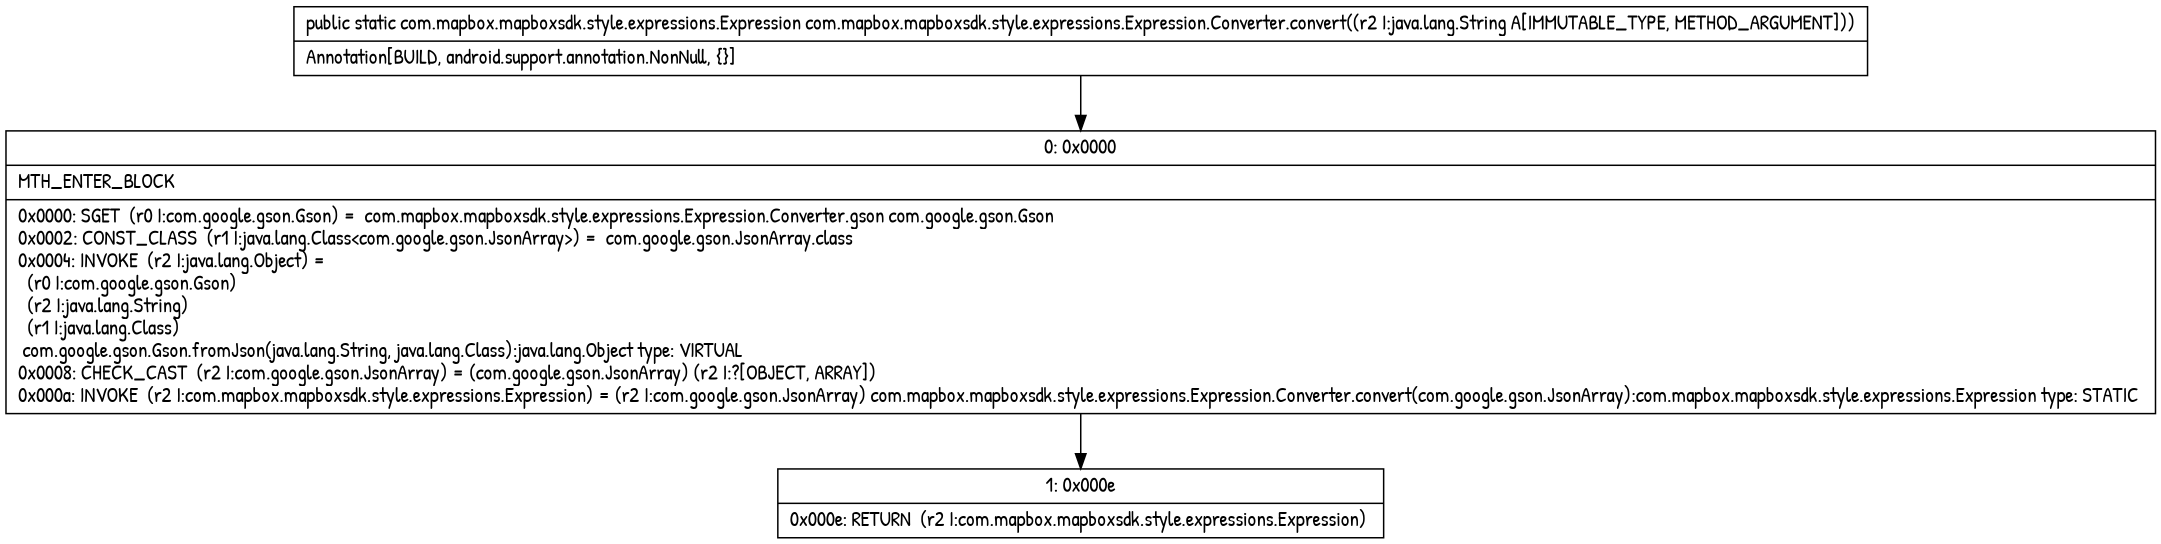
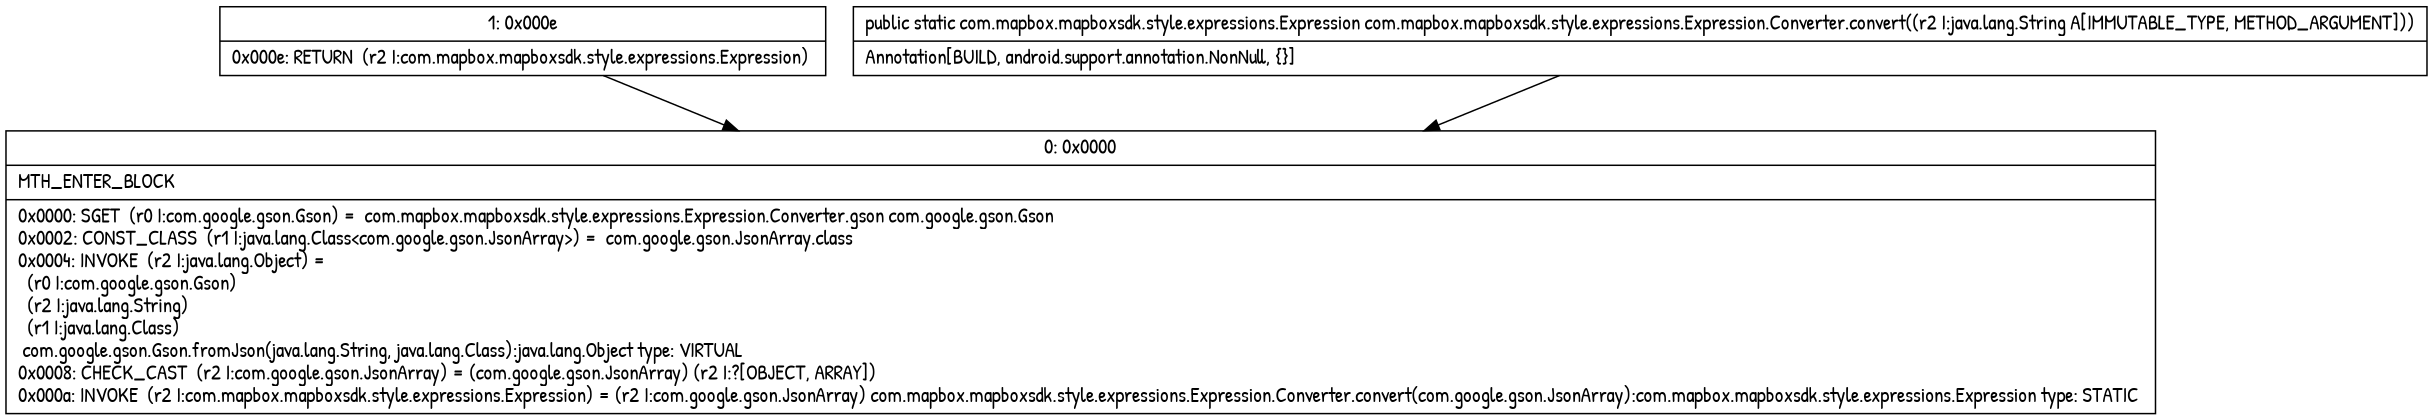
(1081, 434) -> (664, 100)
